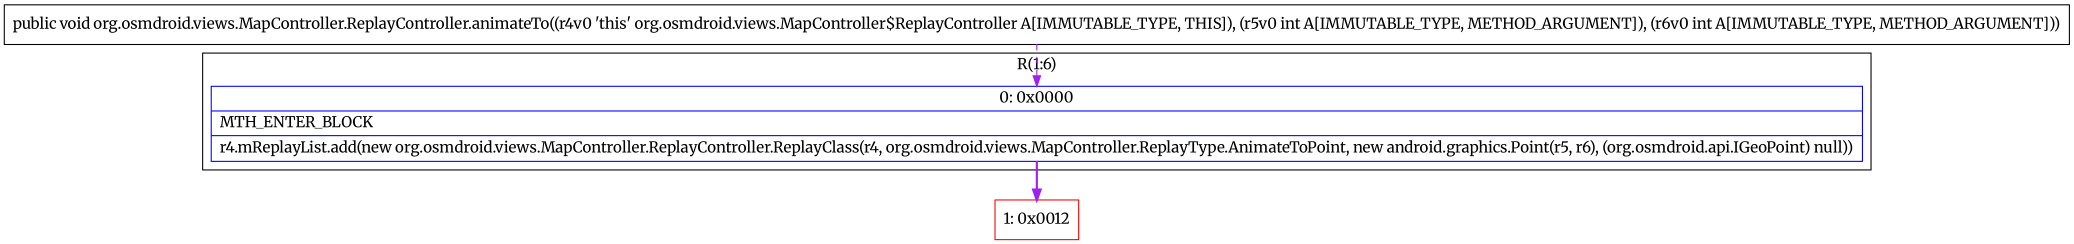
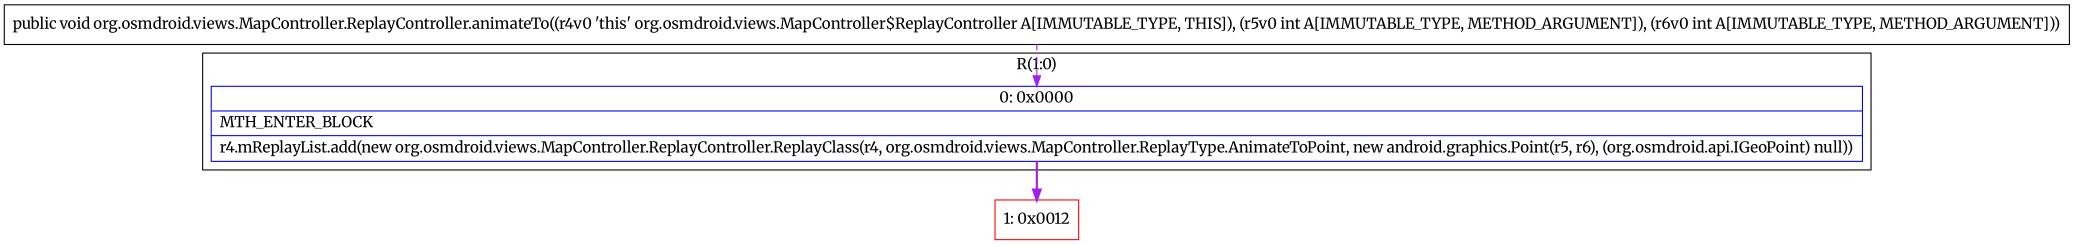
(1037, 65) -> (1037, 65)
